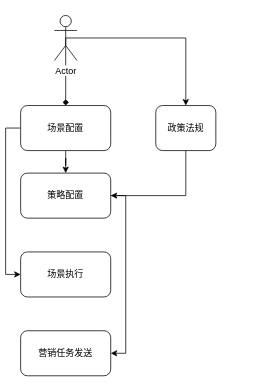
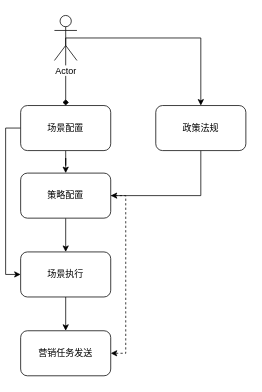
(186, 128) -> (201, 128)
none -> (66, 232)
(126, 280) -> (126, 280)
none -> (66, 311)
